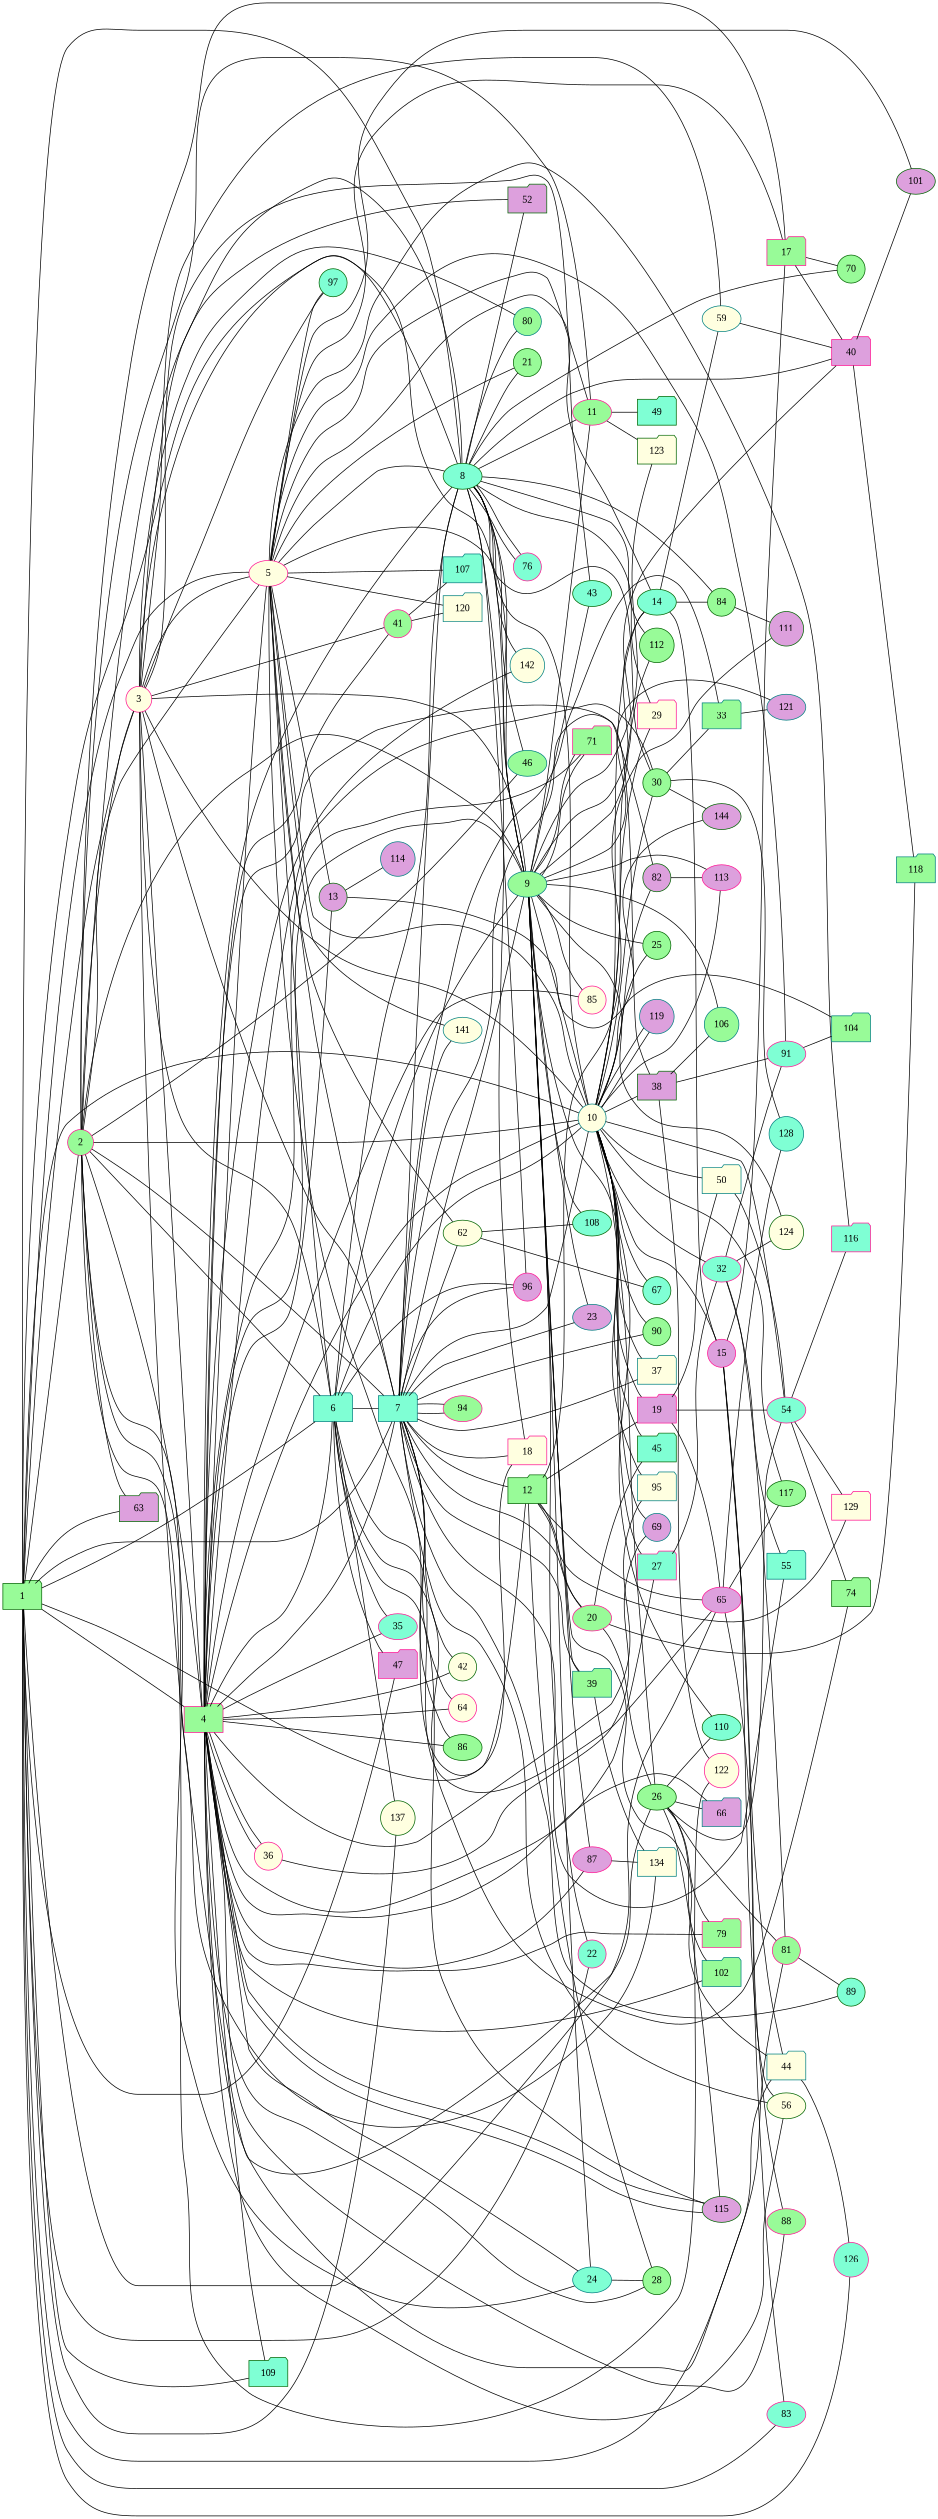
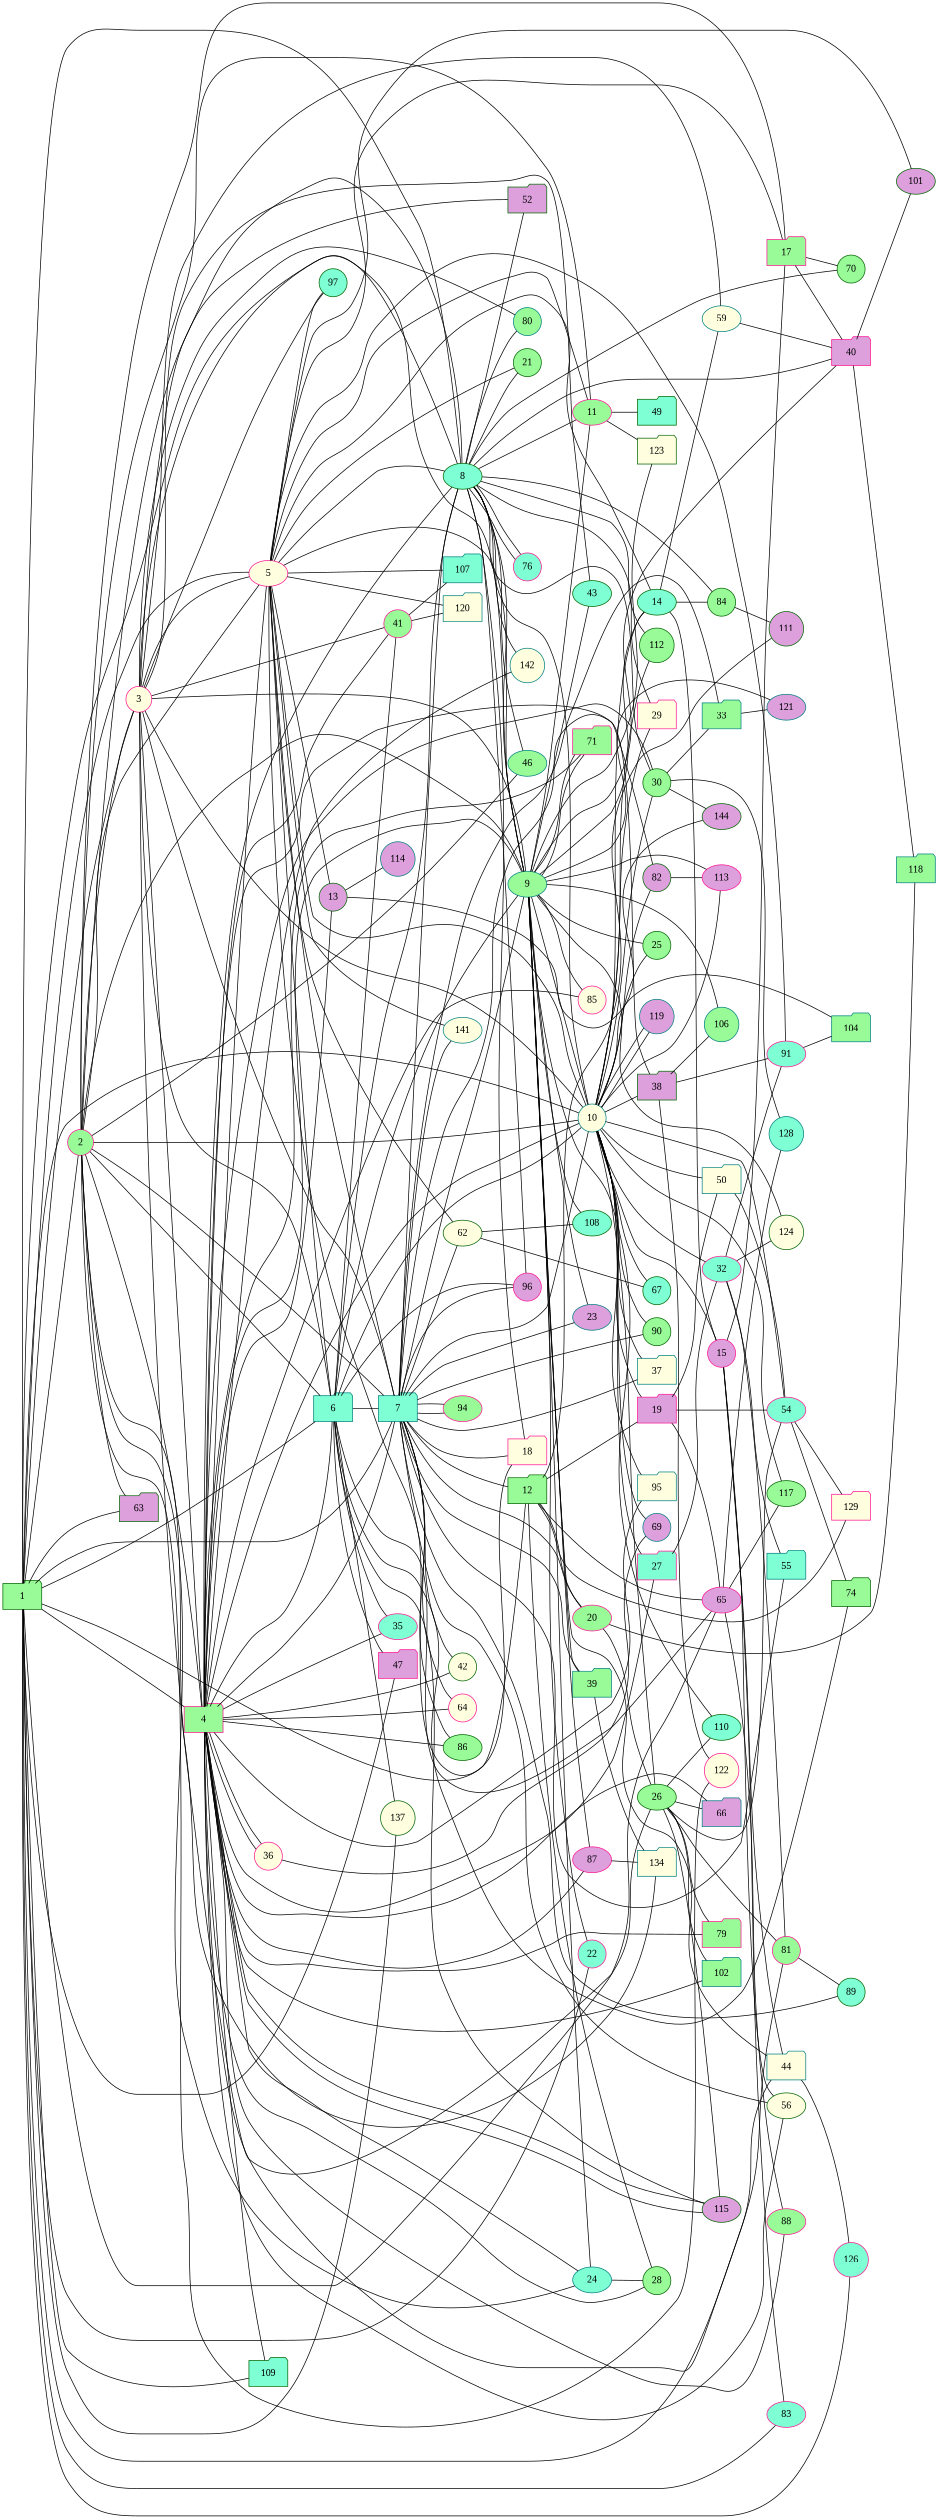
none -> (364, 1017)
(851, 1239) -> none
(657, 1449) -> none
